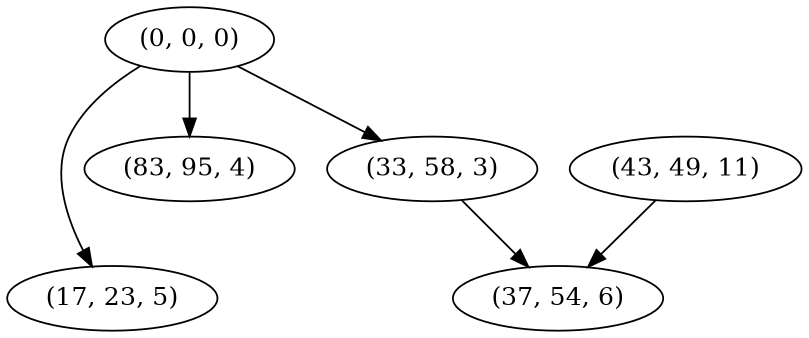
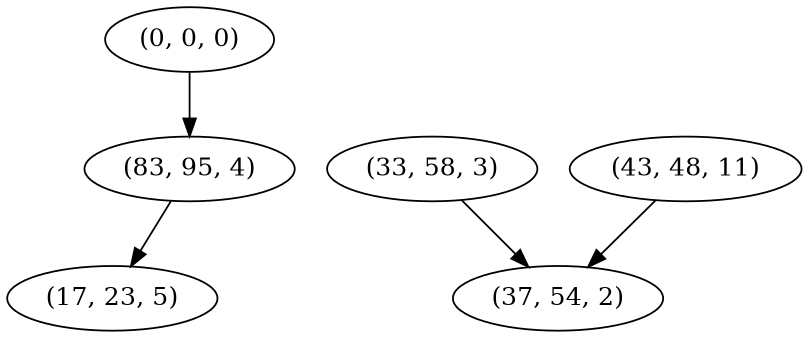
(301, 99) -> none
(66, 145) -> (156, 226)
(686, 169) -> (686, 169)
(558, 298) -> (558, 298)
